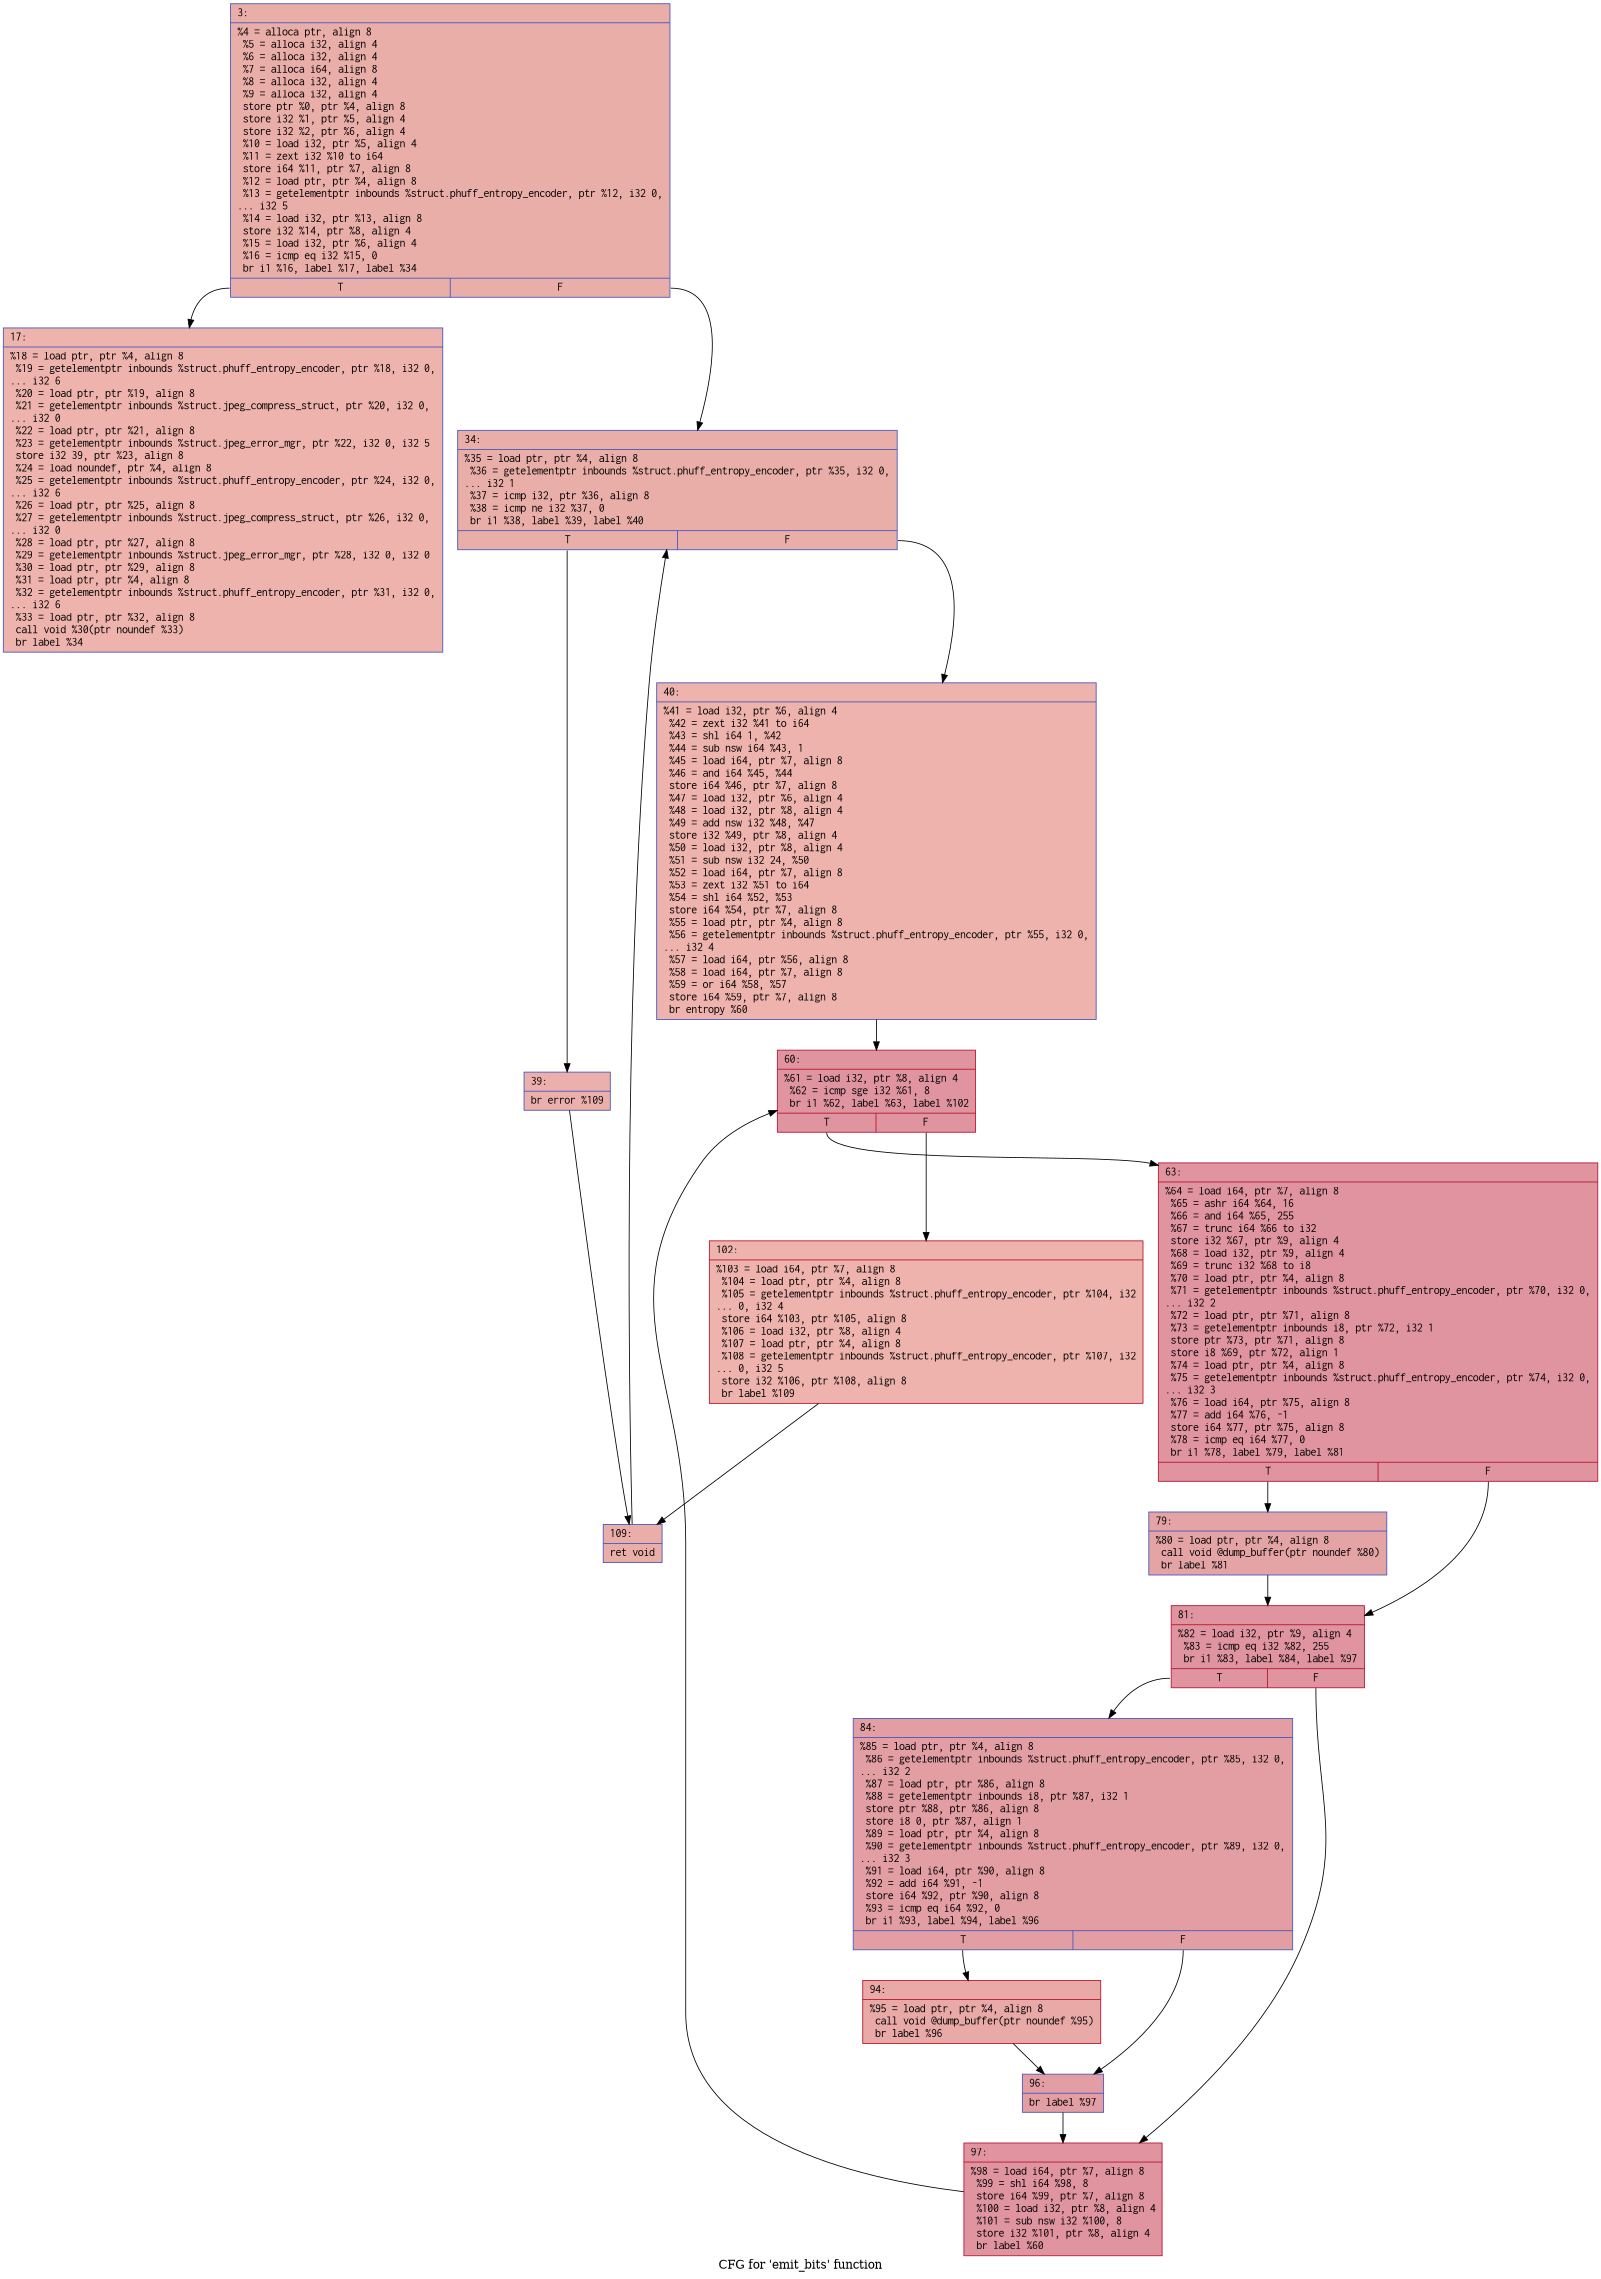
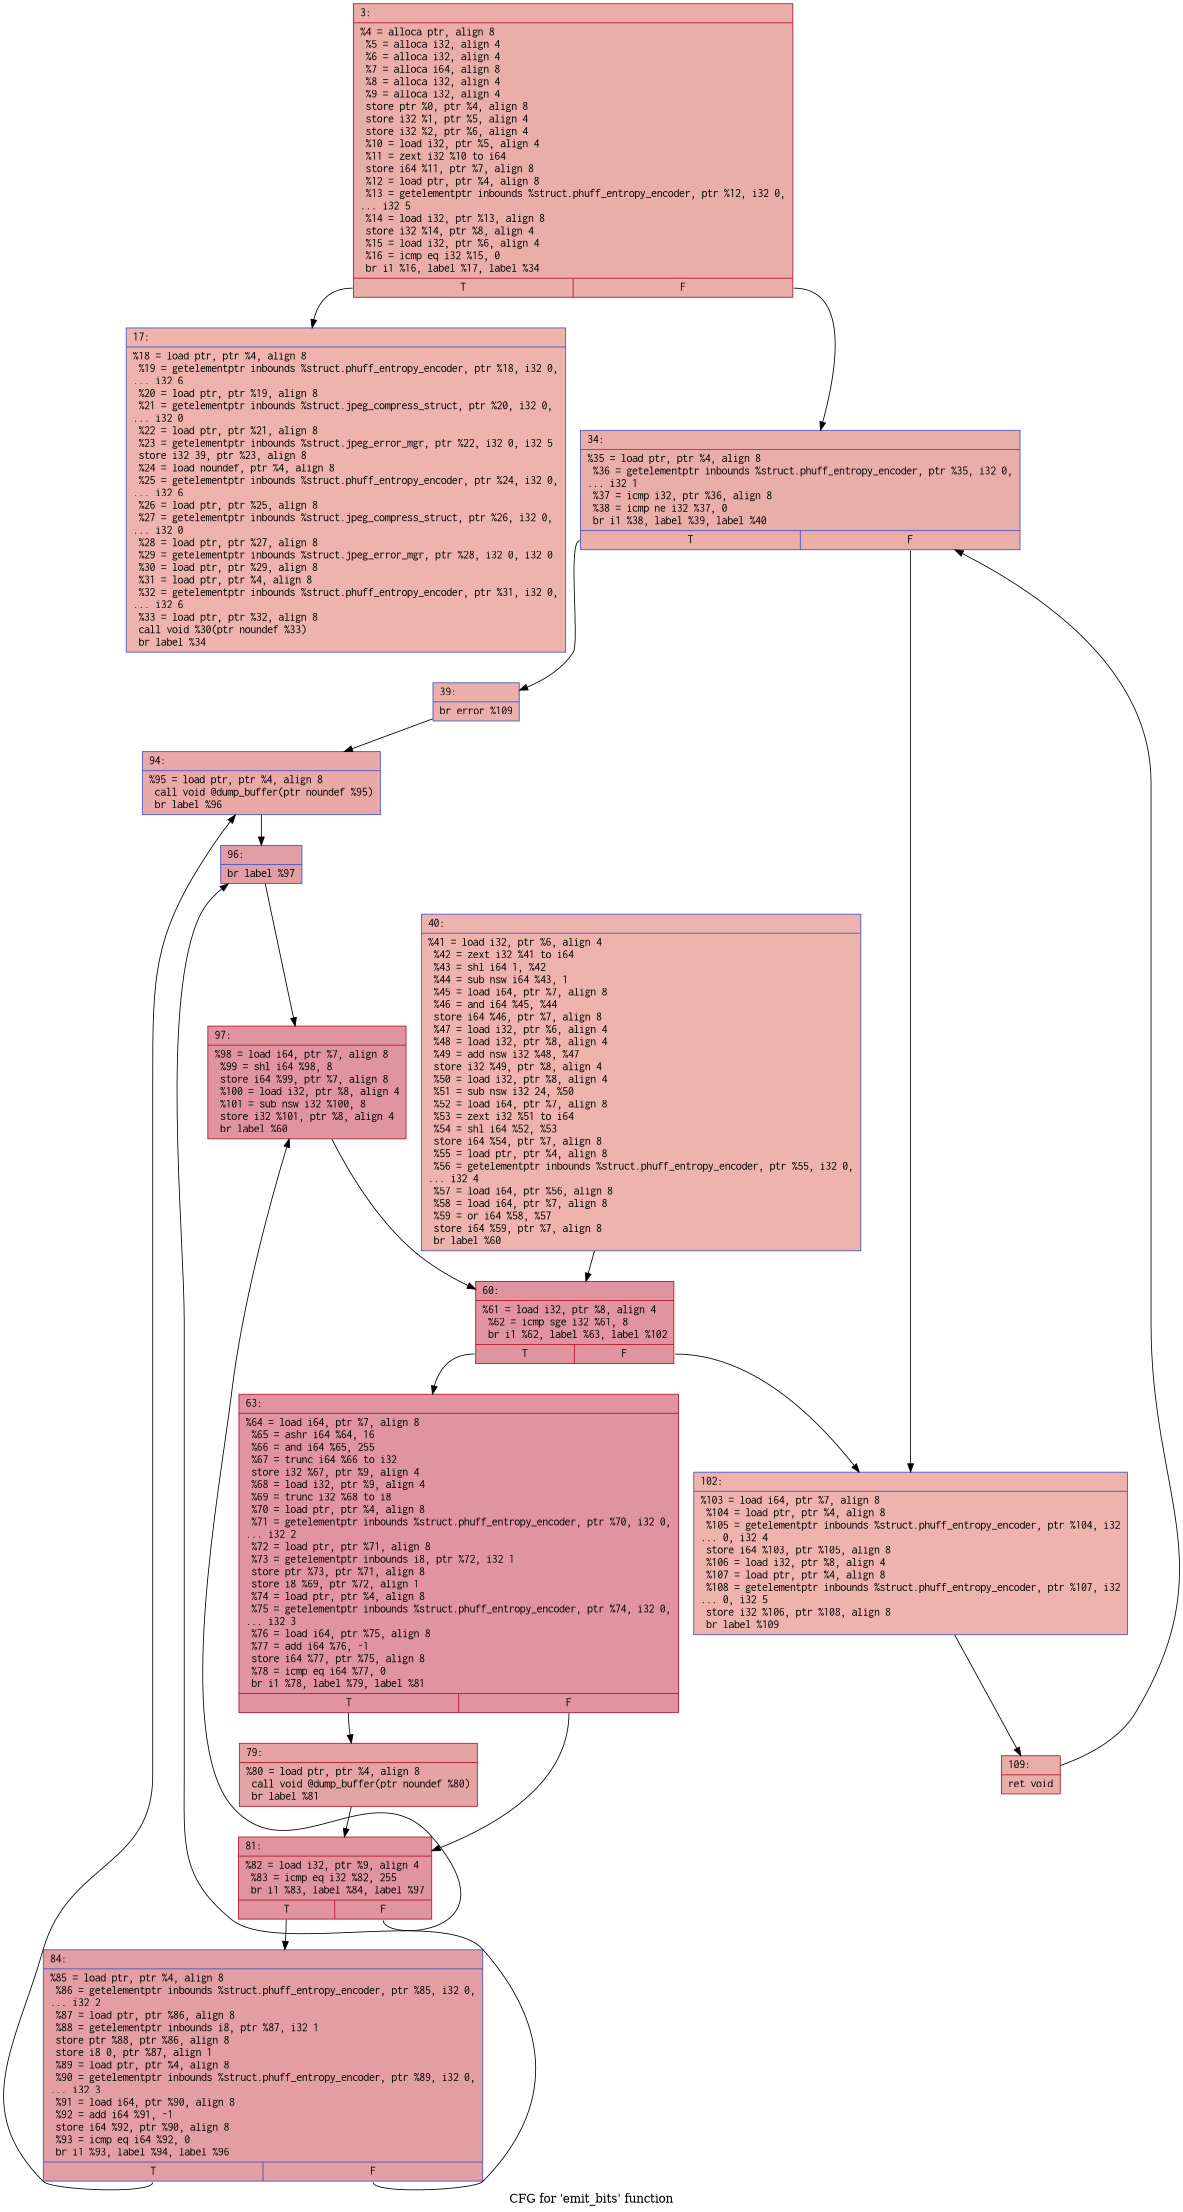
(450, 150) -> (573, 150)
(953, 592) -> (911, 1007)
(706, 1010) -> (464, 1241)
(597, 1313) -> (392, 734)
(926, 1322) -> (911, 1553)
(633, 1543) -> (1031, 1775)
(1268, 1543) -> (358, 1775)
(982, 2012) -> (261, 783)
